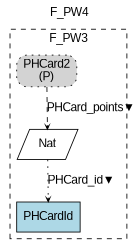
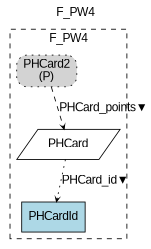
(68, 39) -> (68, 39)
(48, 144) -> (68, 144)
